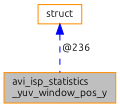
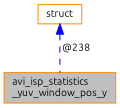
(76, 48) -> (76, 48)
